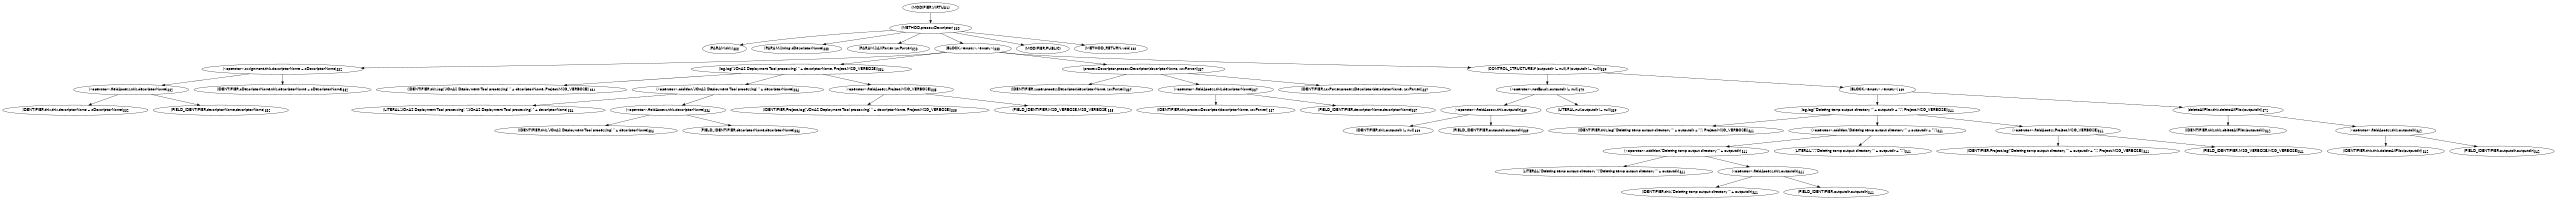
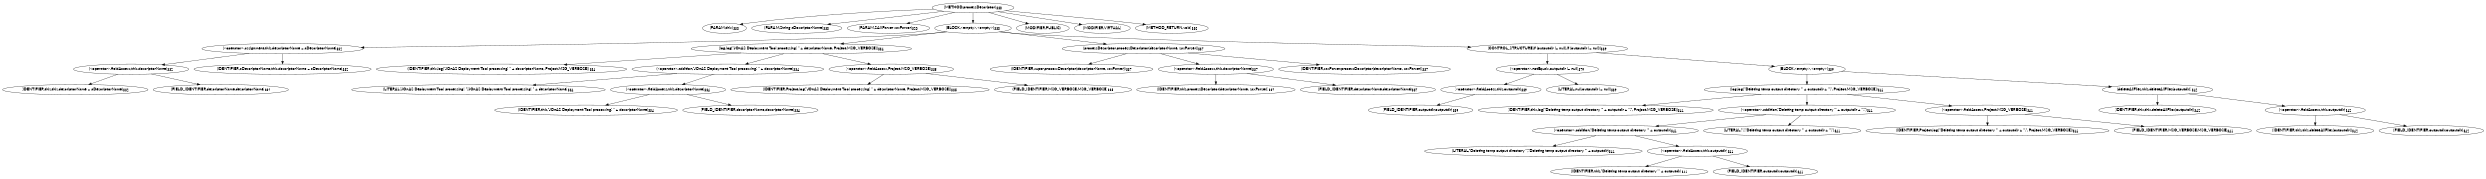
(931, 17) -> (1039, 18)
(2265, 110) -> (2195, 89)
(1388, 131) -> none
